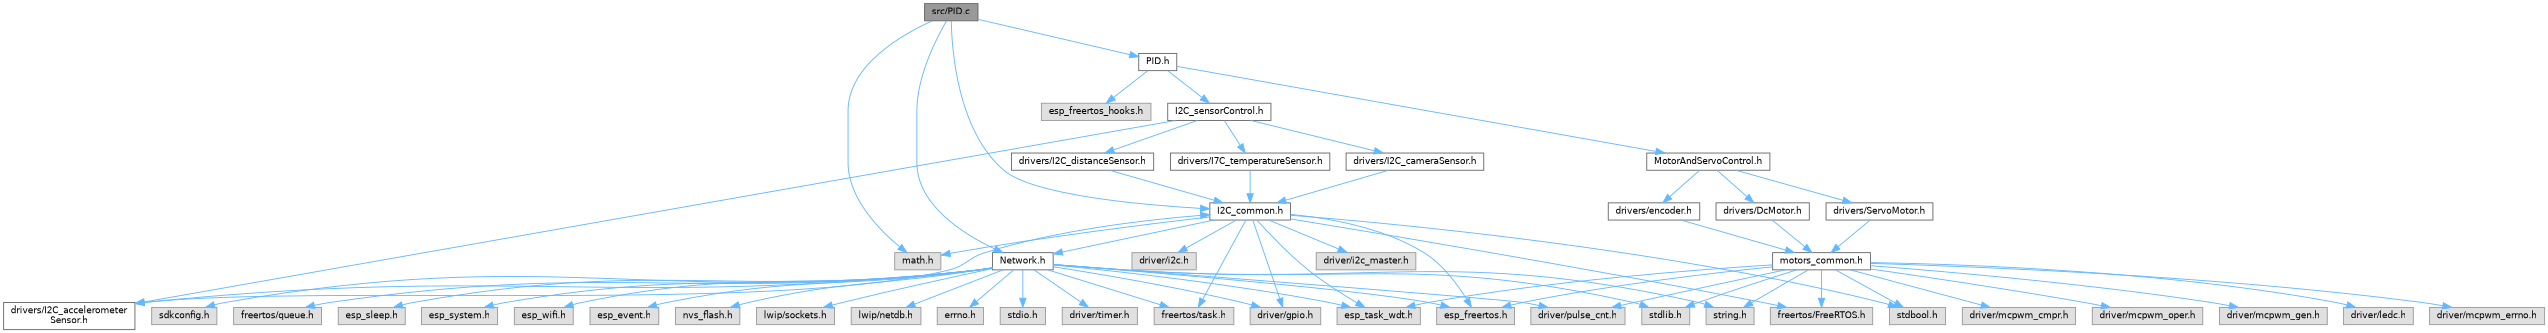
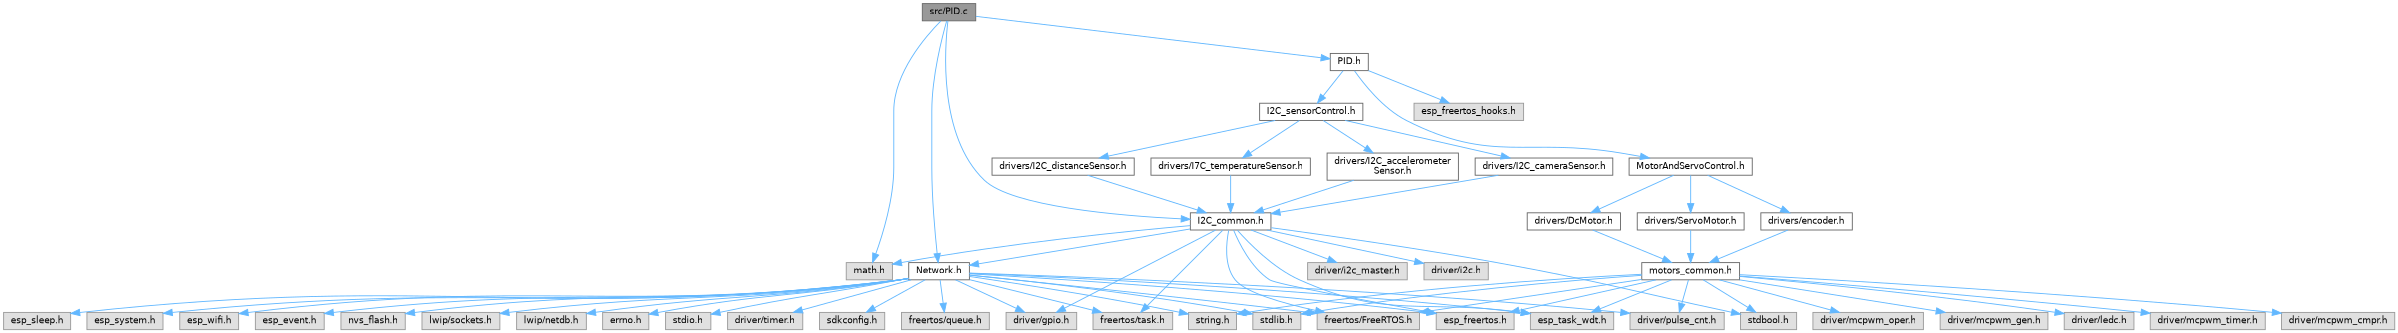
(399, 287) -> (1215, 302)
(2487, 316) -> (2208, 321)
